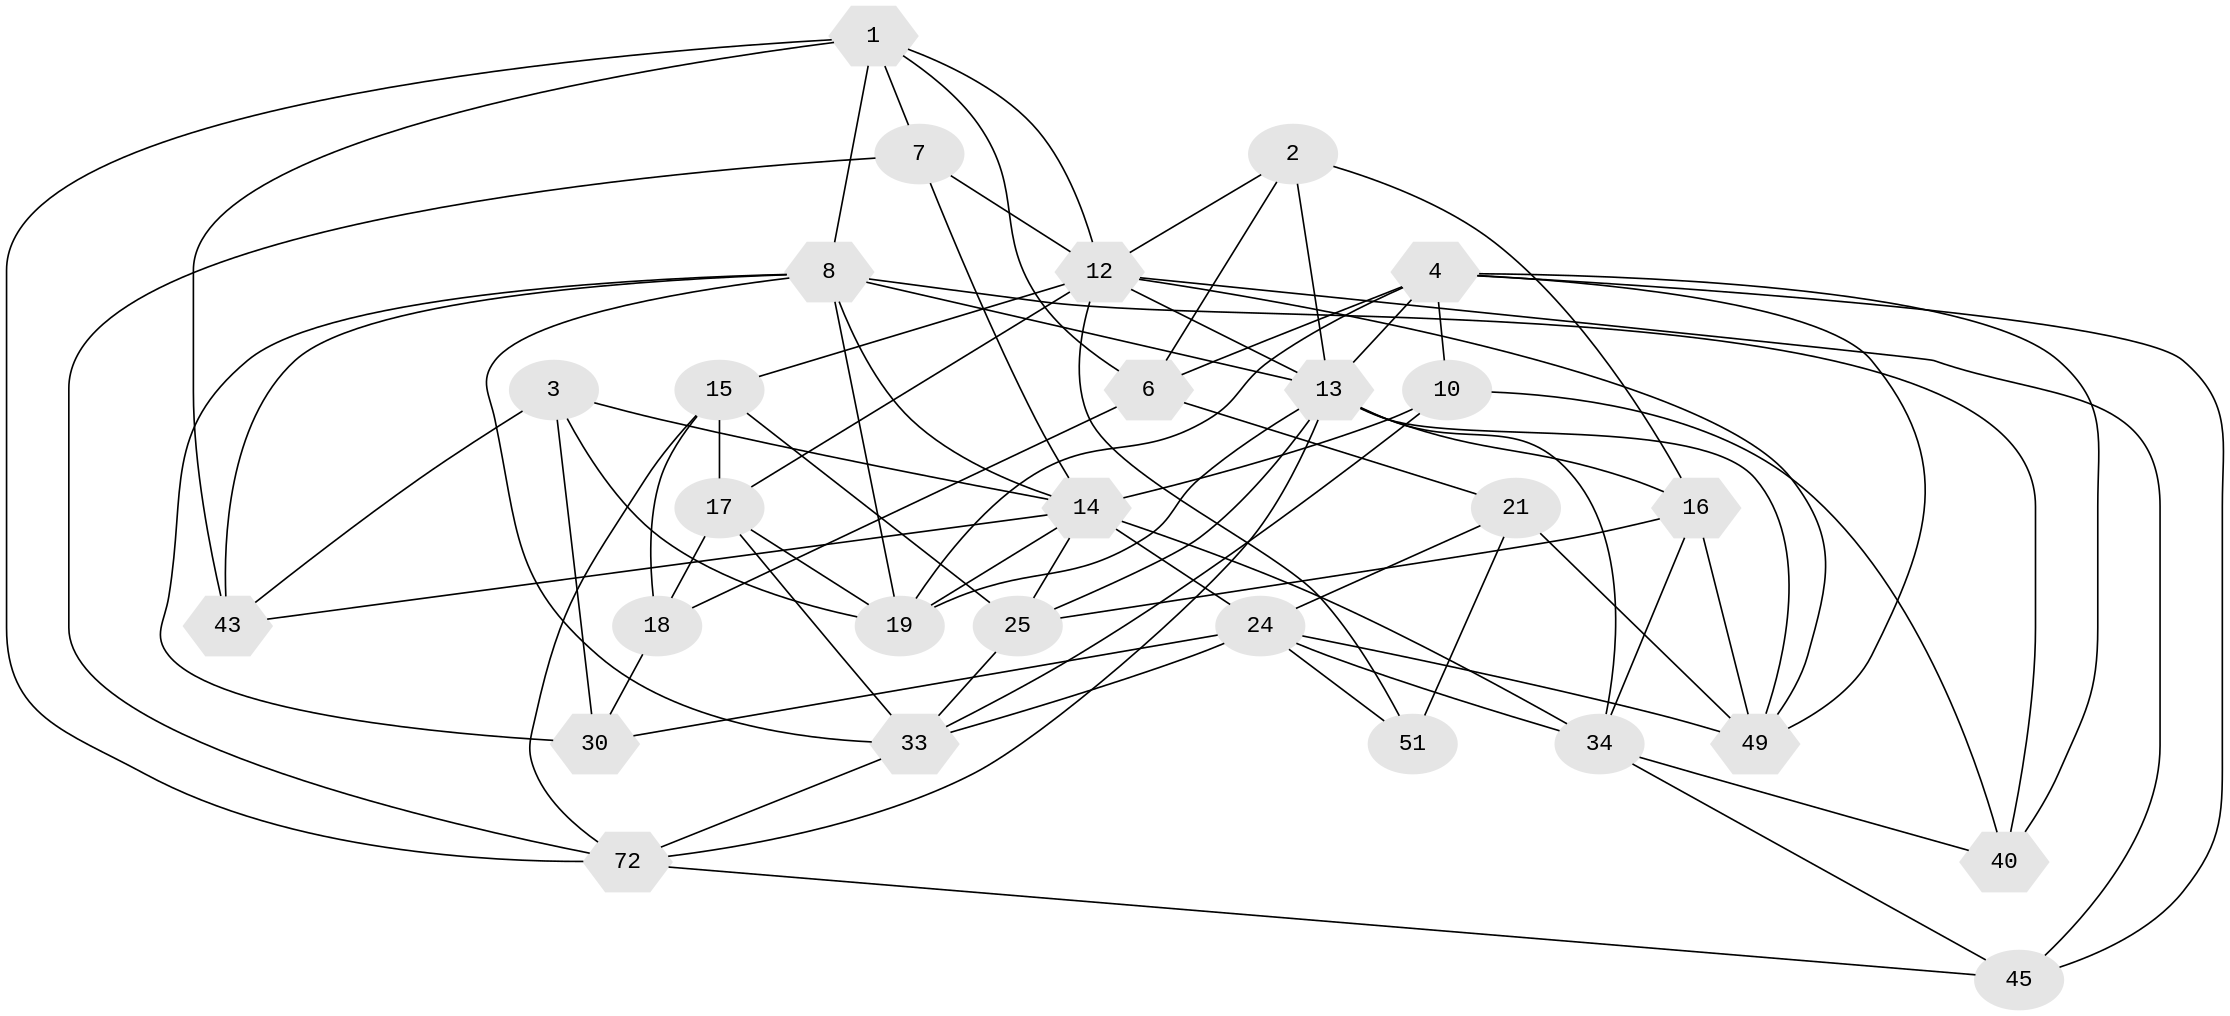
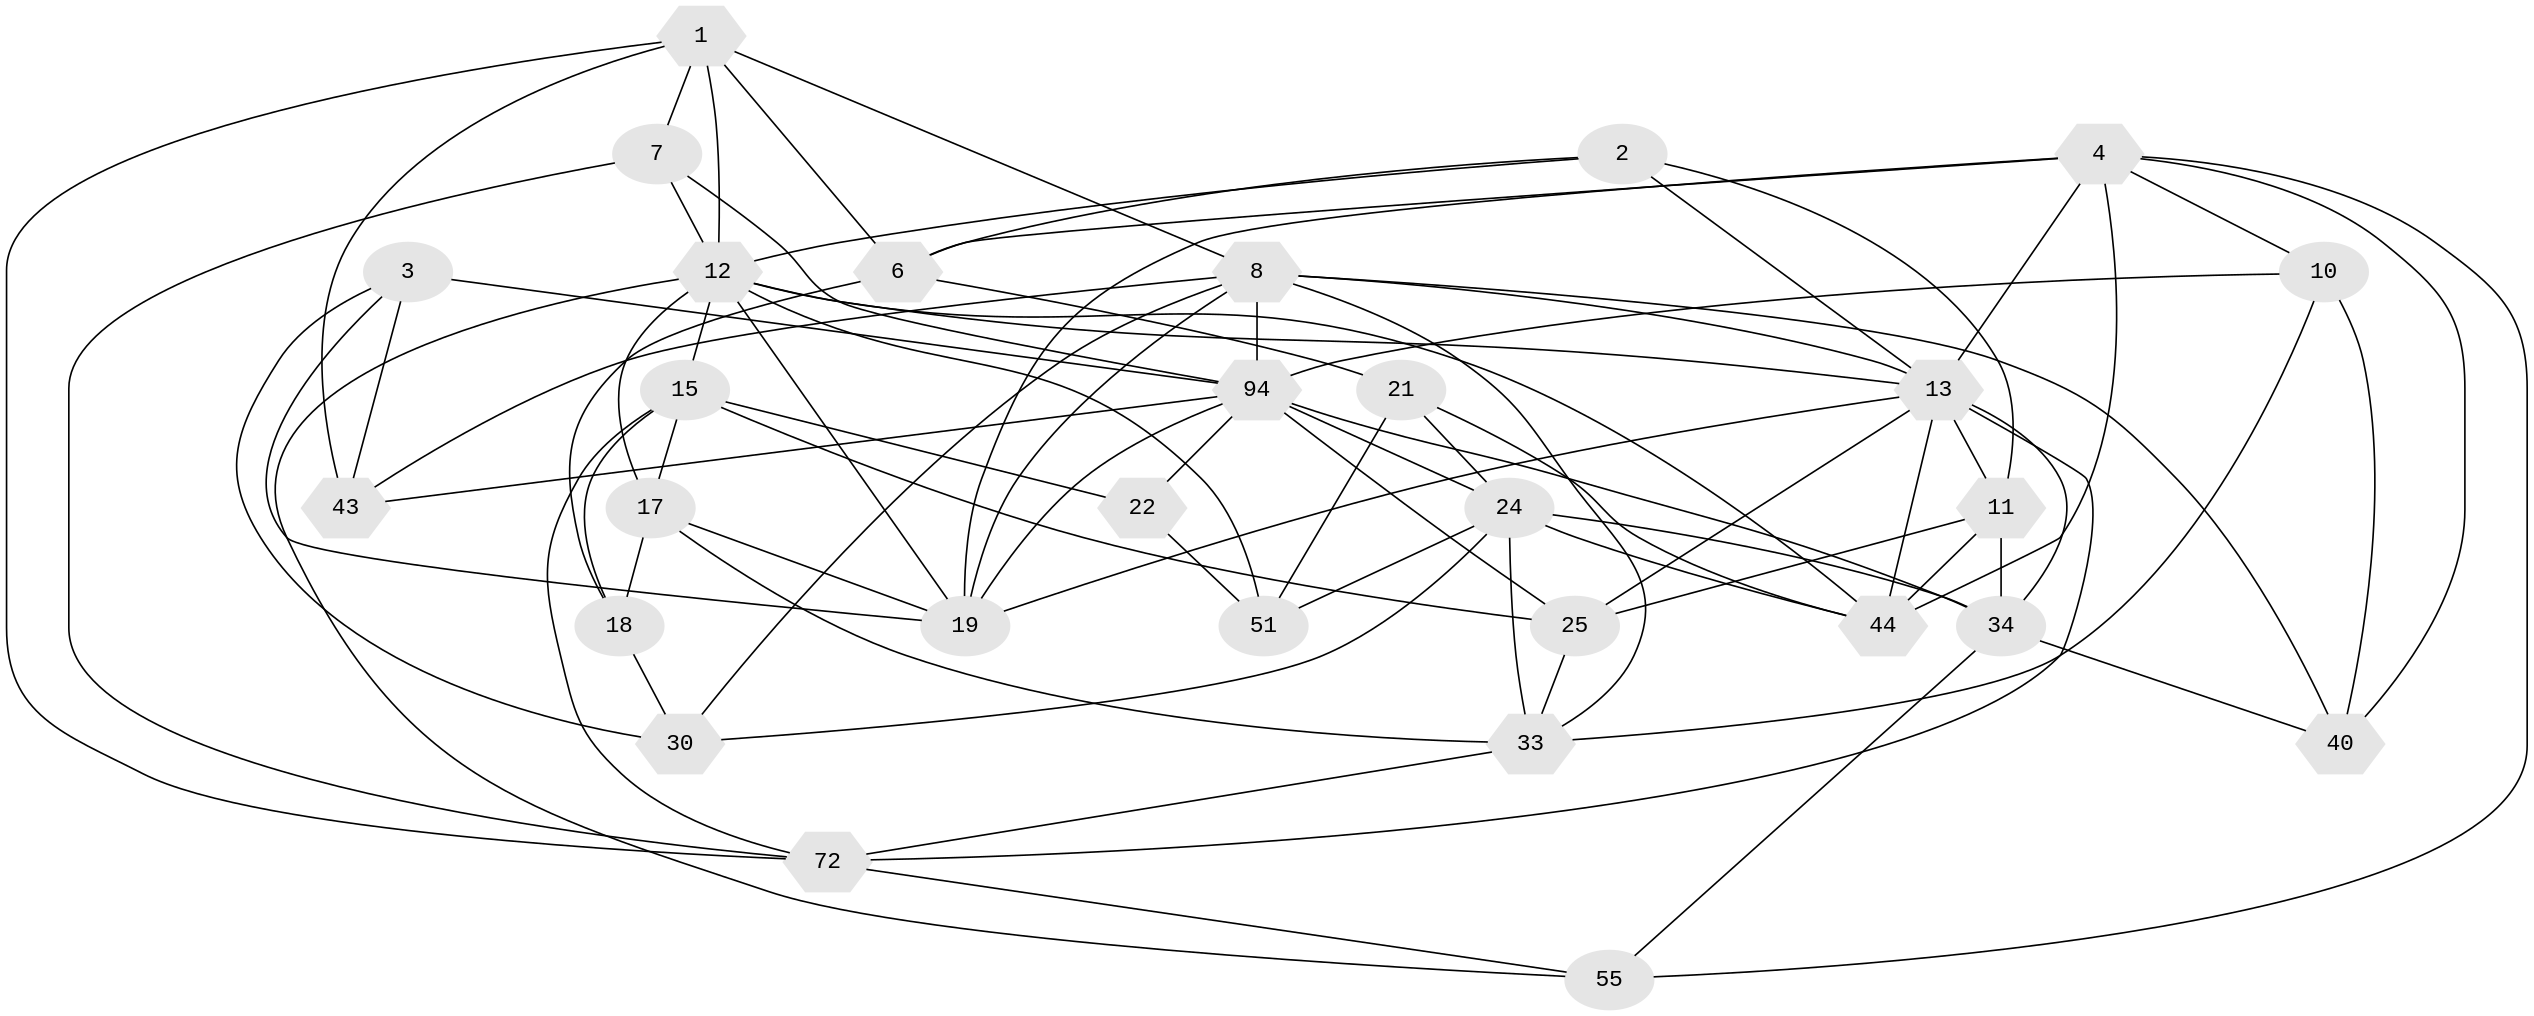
none -> (864, 480)
(1087, 508) -> (1257, 390)
none -> (1142, 508)
(1696, 508) -> (2001, 508)
(1755, 744) -> (1883, 626)
(2019, 980) -> (1609, 980)
